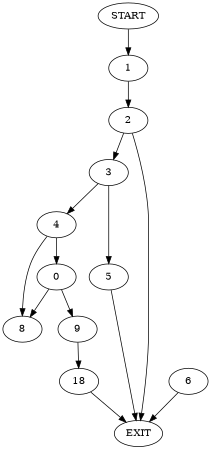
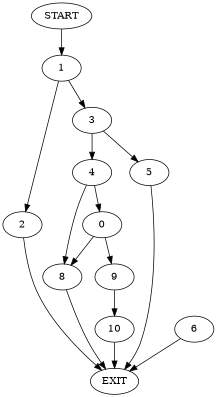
(120, 143) -> (75, 91)
none -> (81, 328)
(79, 381) -> (115, 329)
